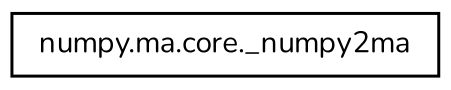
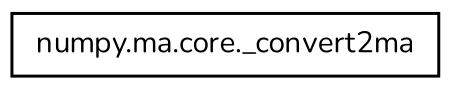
(225, 45) -> (225, 45)
